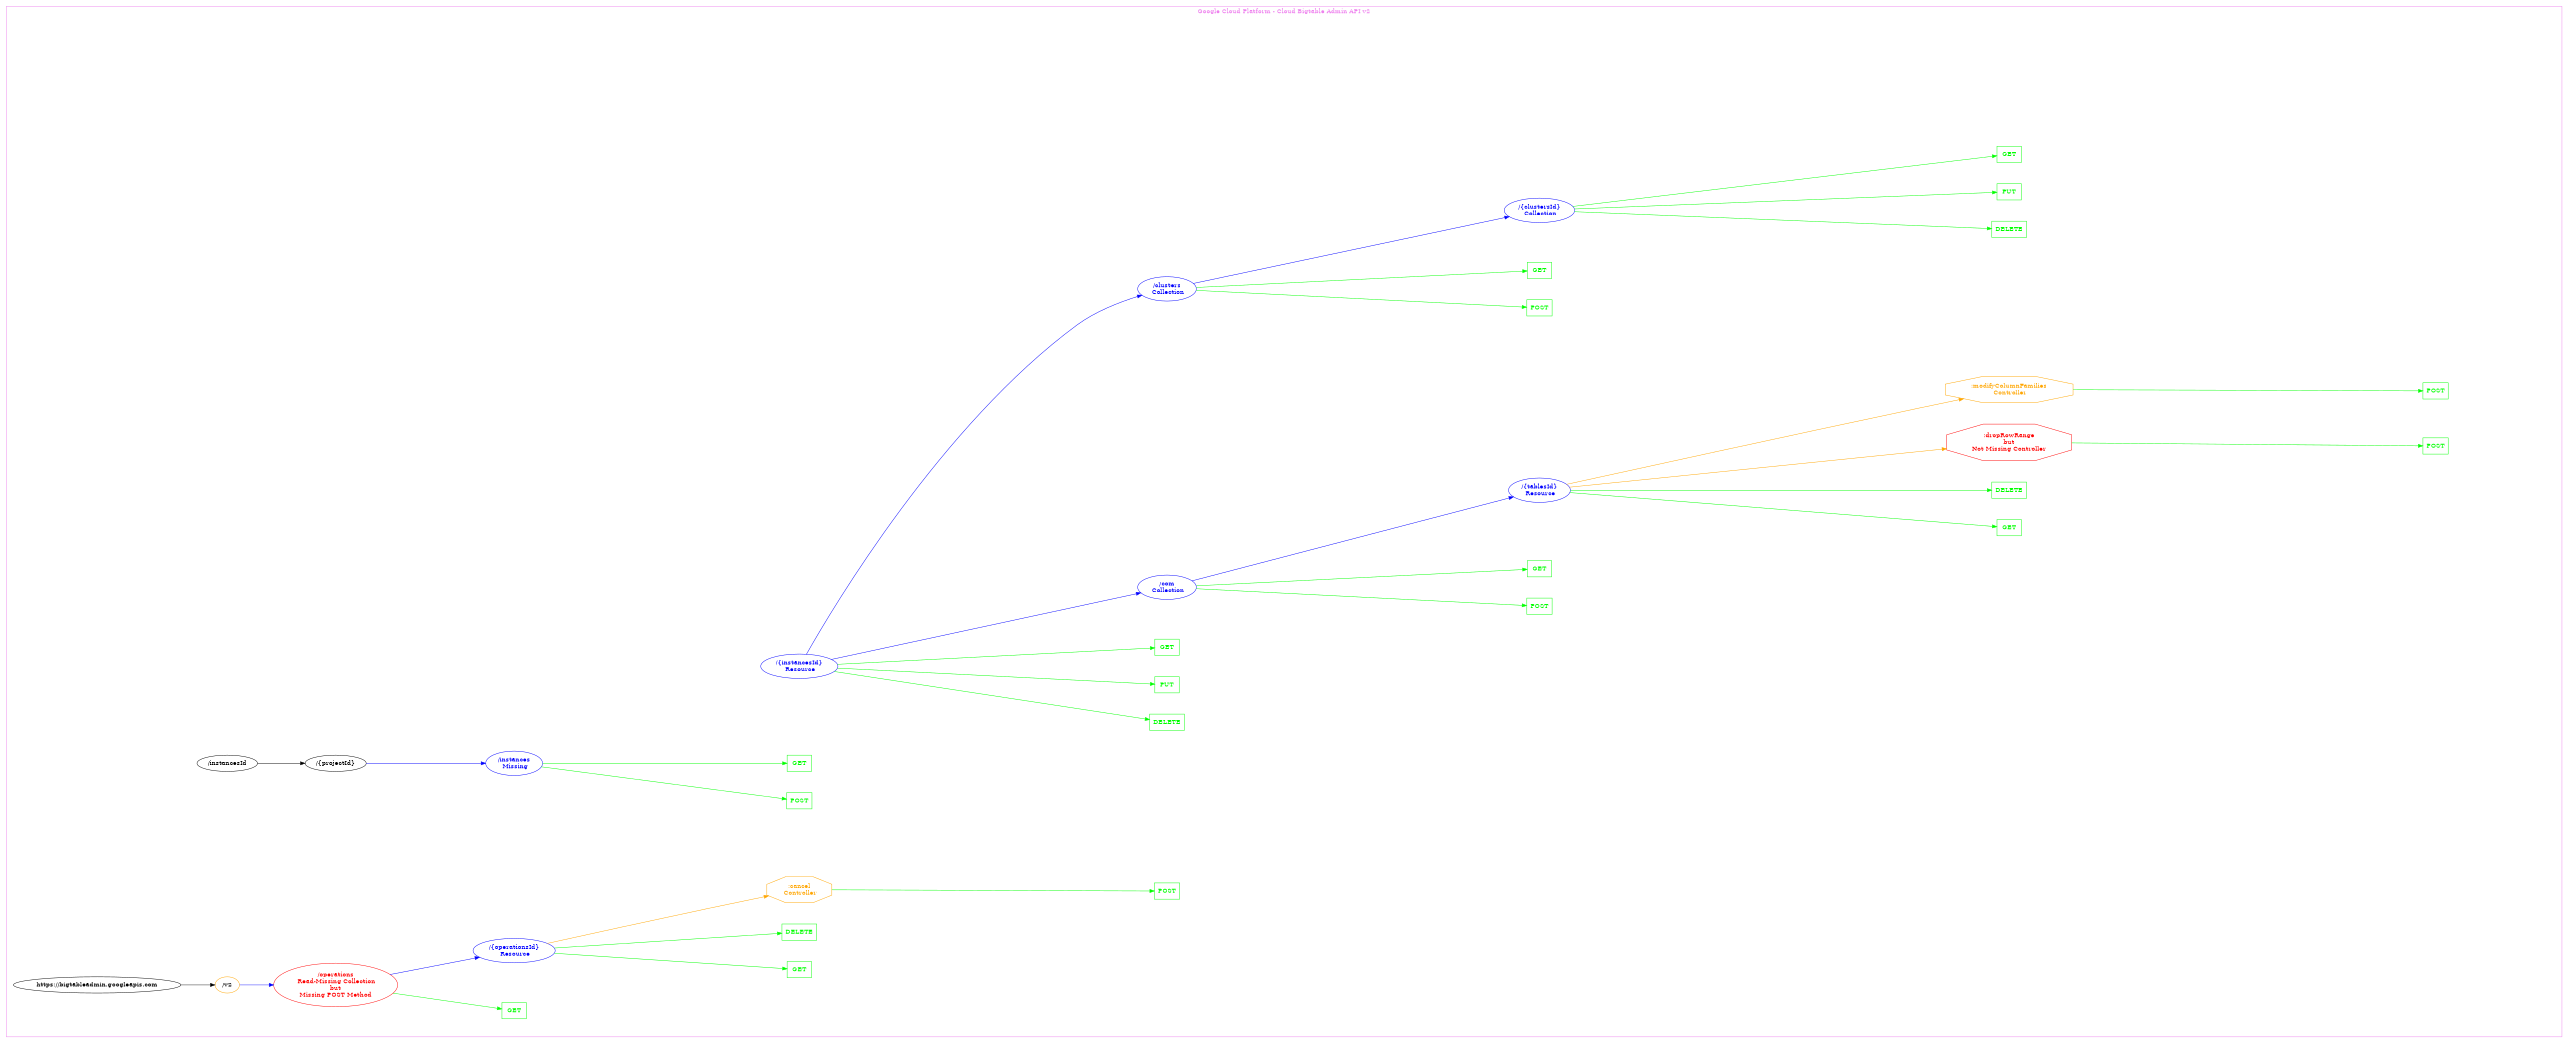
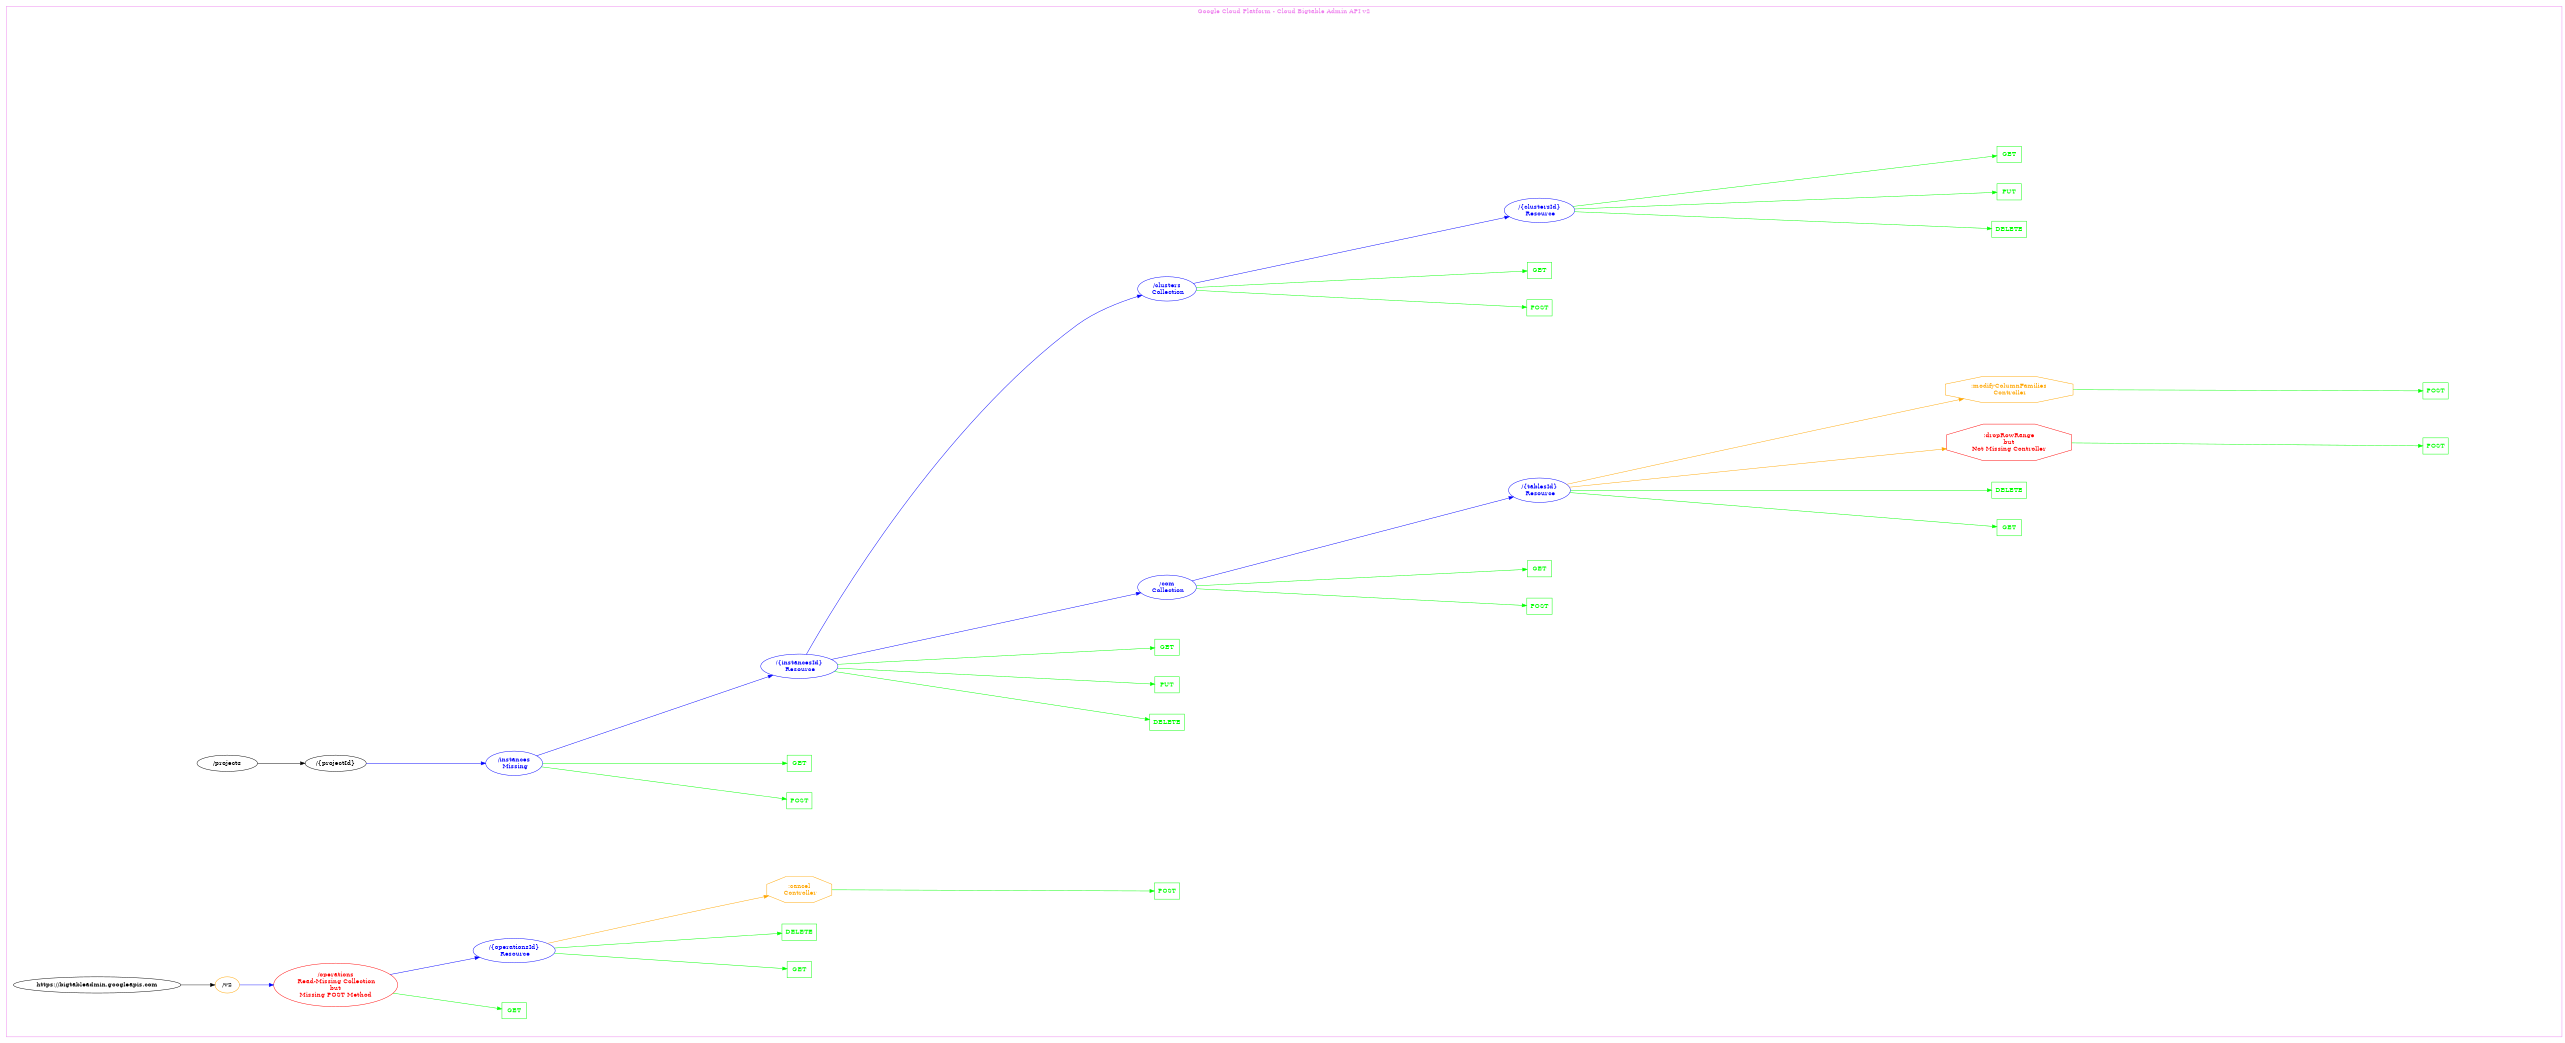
(1539, 210) -> (1539, 210)
none -> (652, 716)
(227, 763) -> (227, 763)
